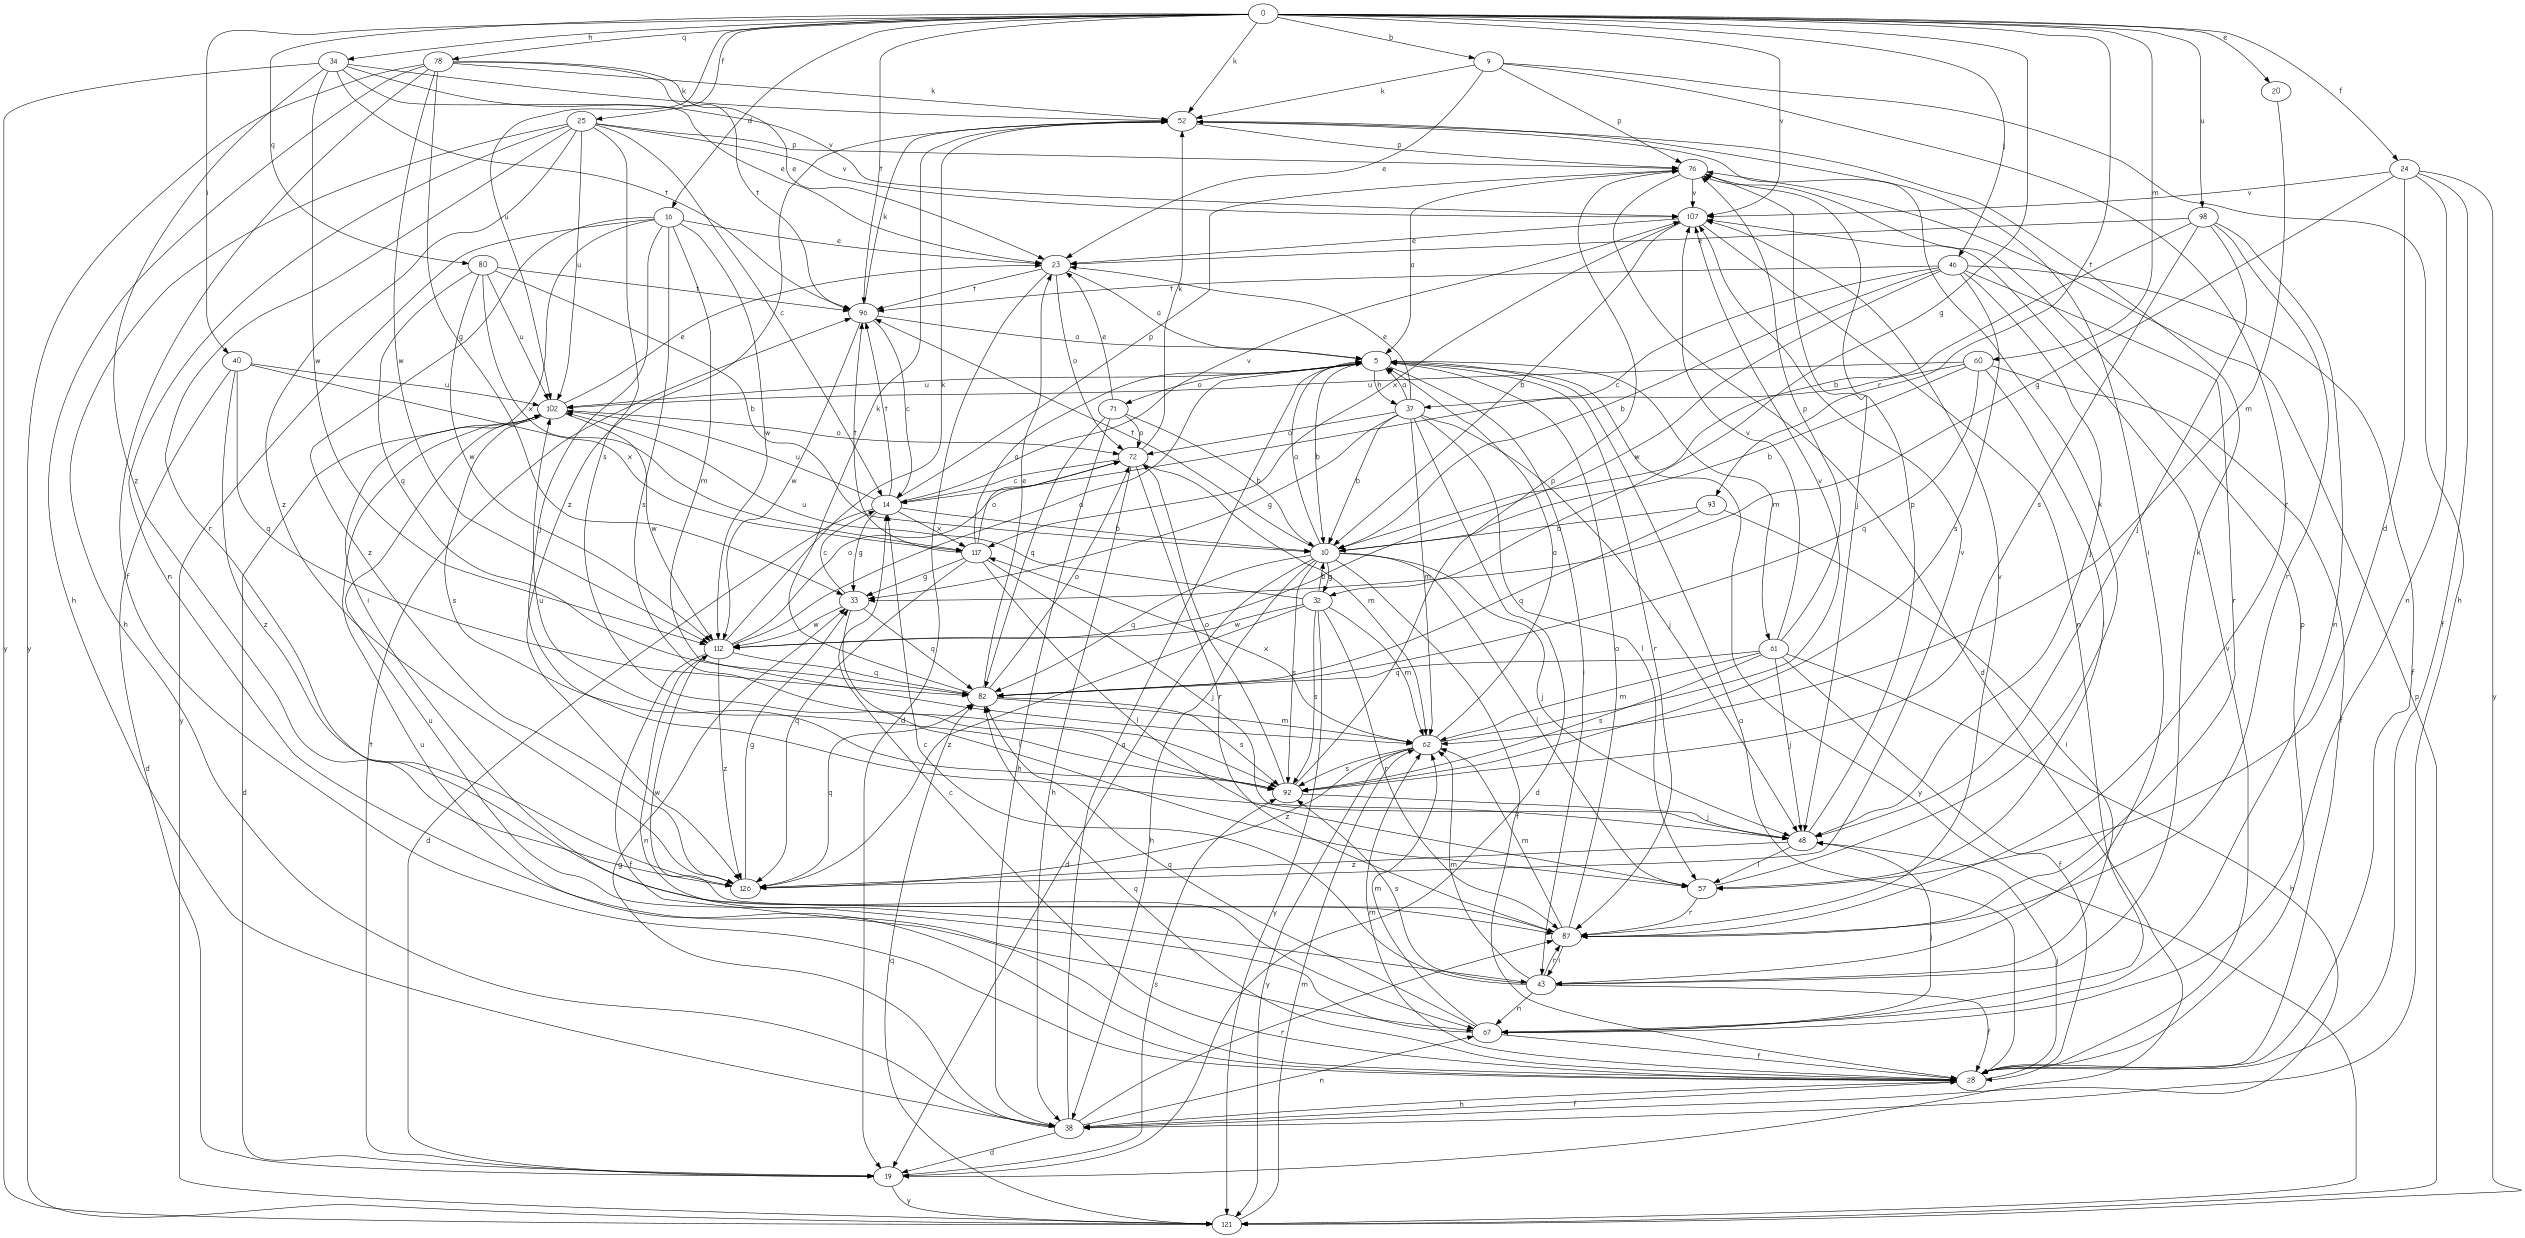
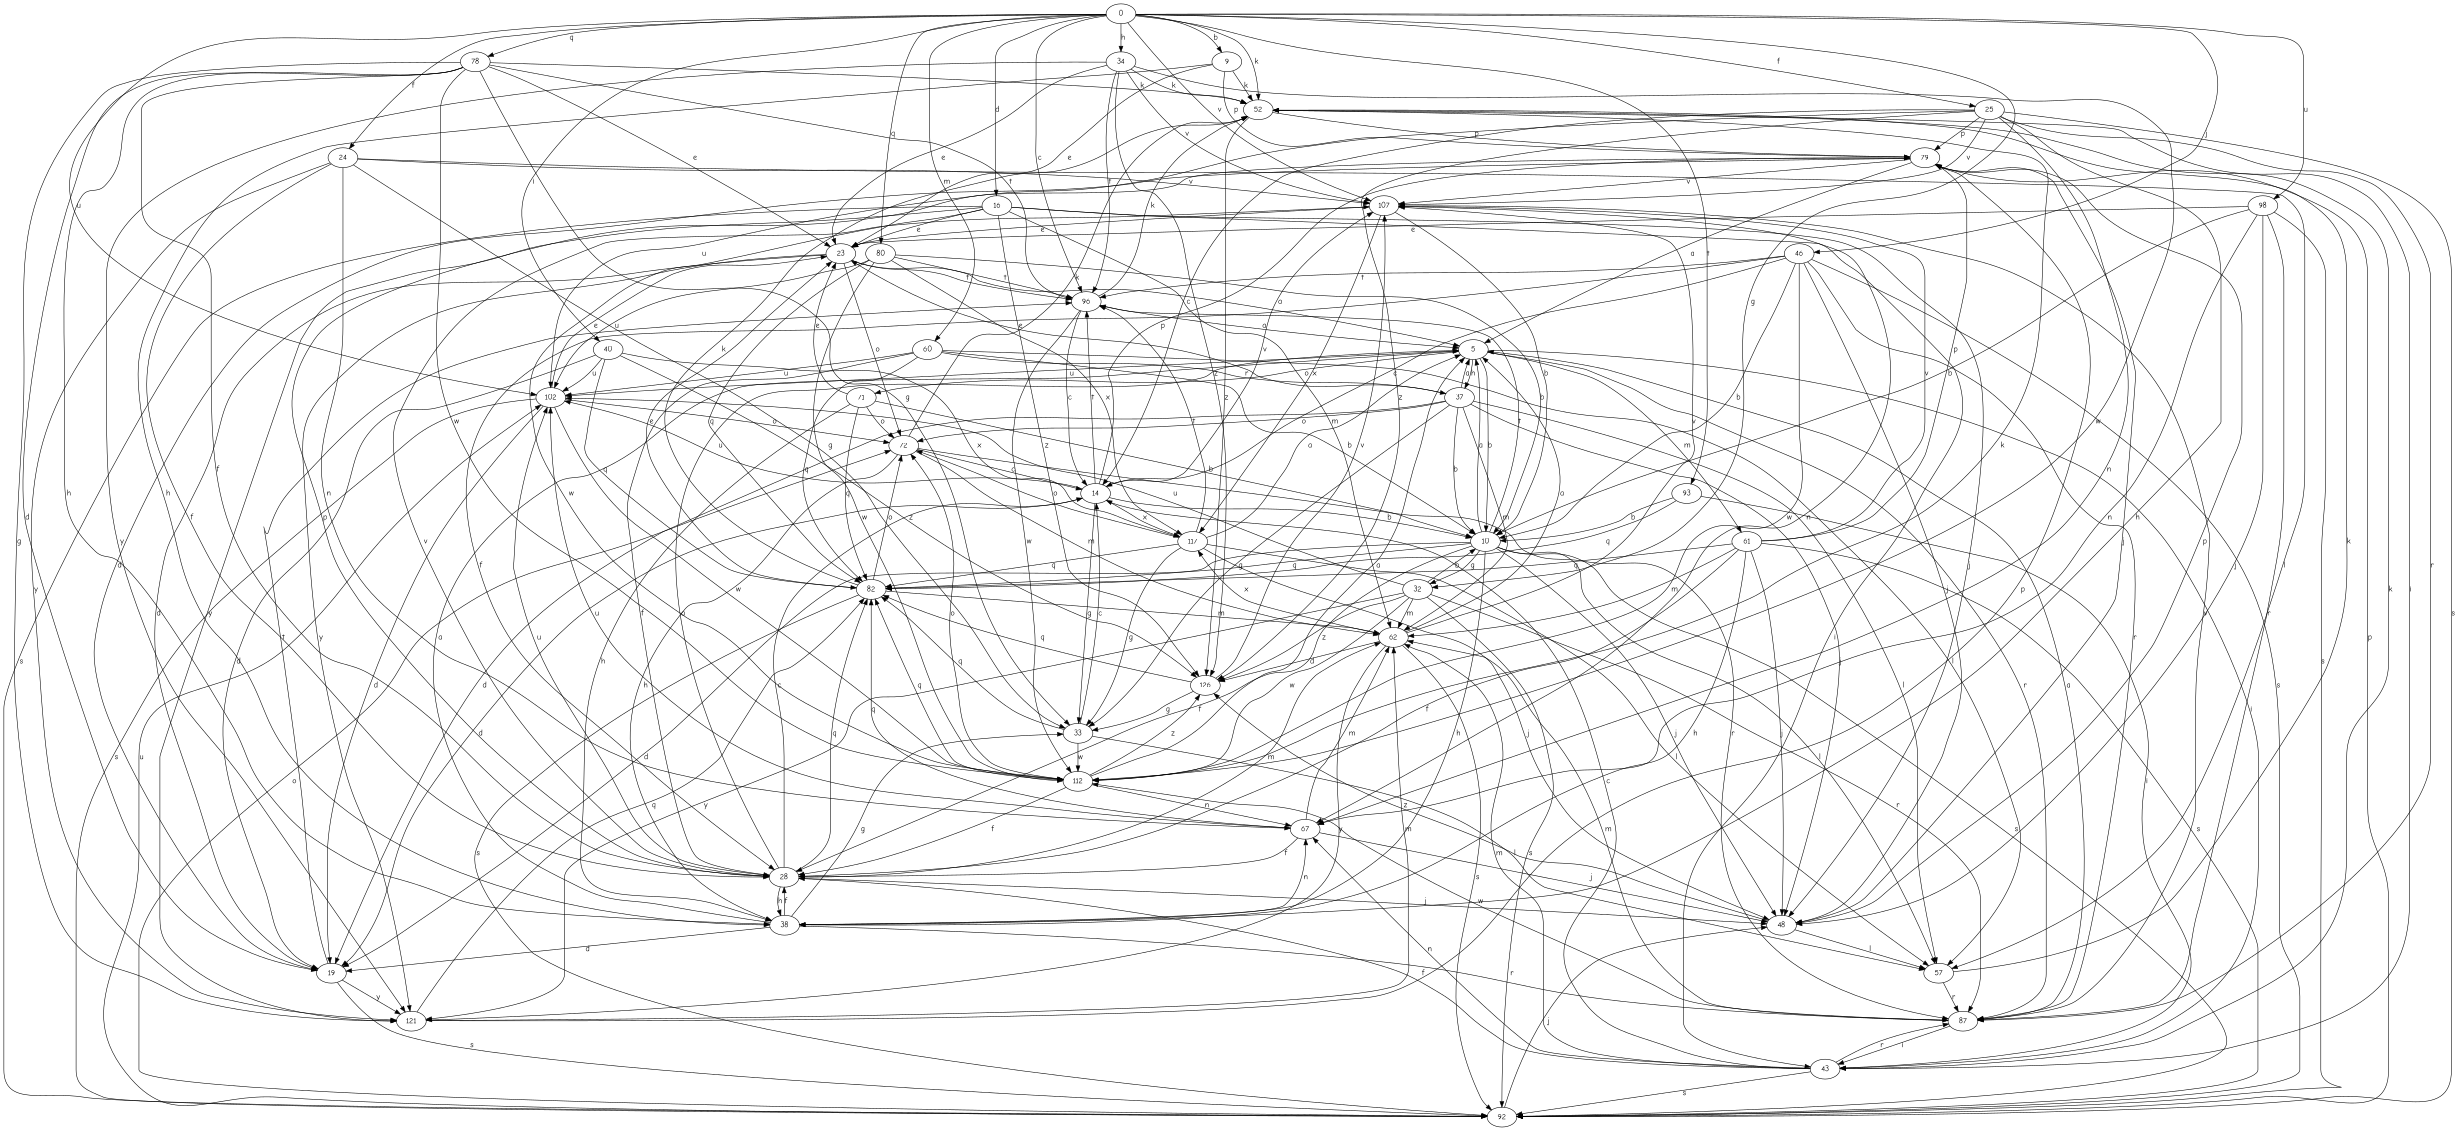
(2276, 92) -> none
(881, 169) -> (1040, 158)
(1693, 169) -> (1925, 158)
none -> (28, 410)
(2281, 457) -> none
(2385, 529) -> (2285, 565)
(29, 649) -> (19, 541)
(813, 693) -> (1035, 565)
(1288, 817) -> (1312, 661)
(2328, 1029) -> (303, 436)
